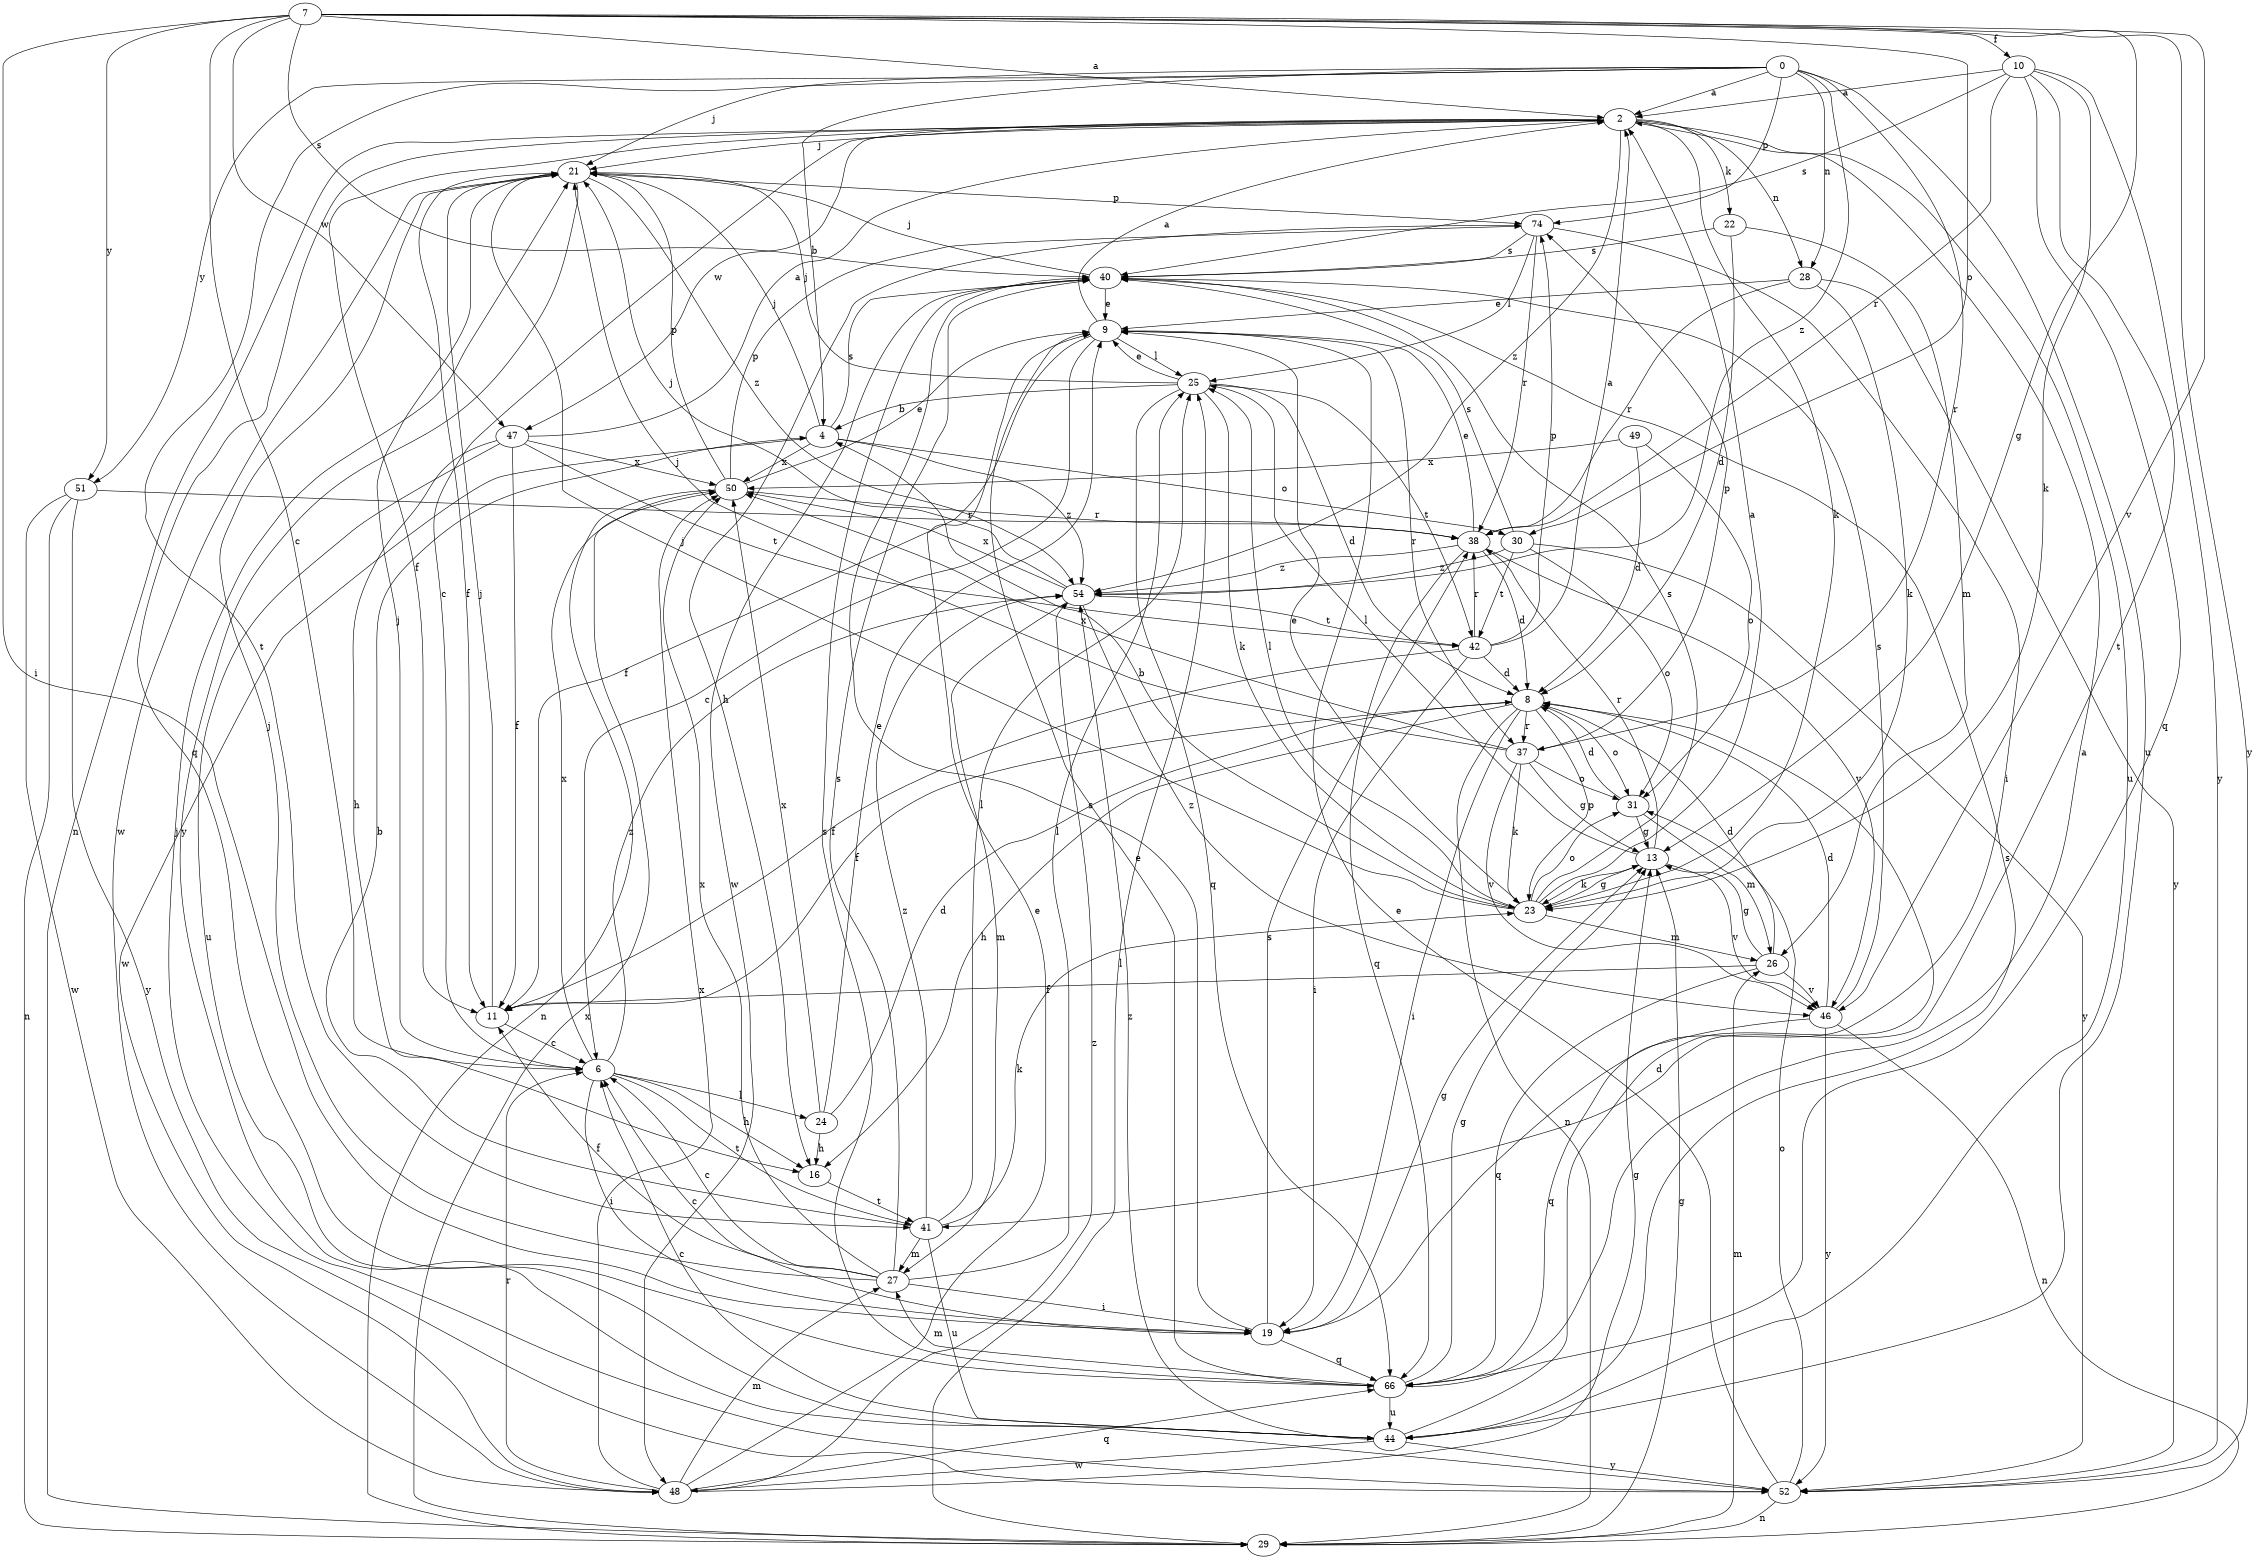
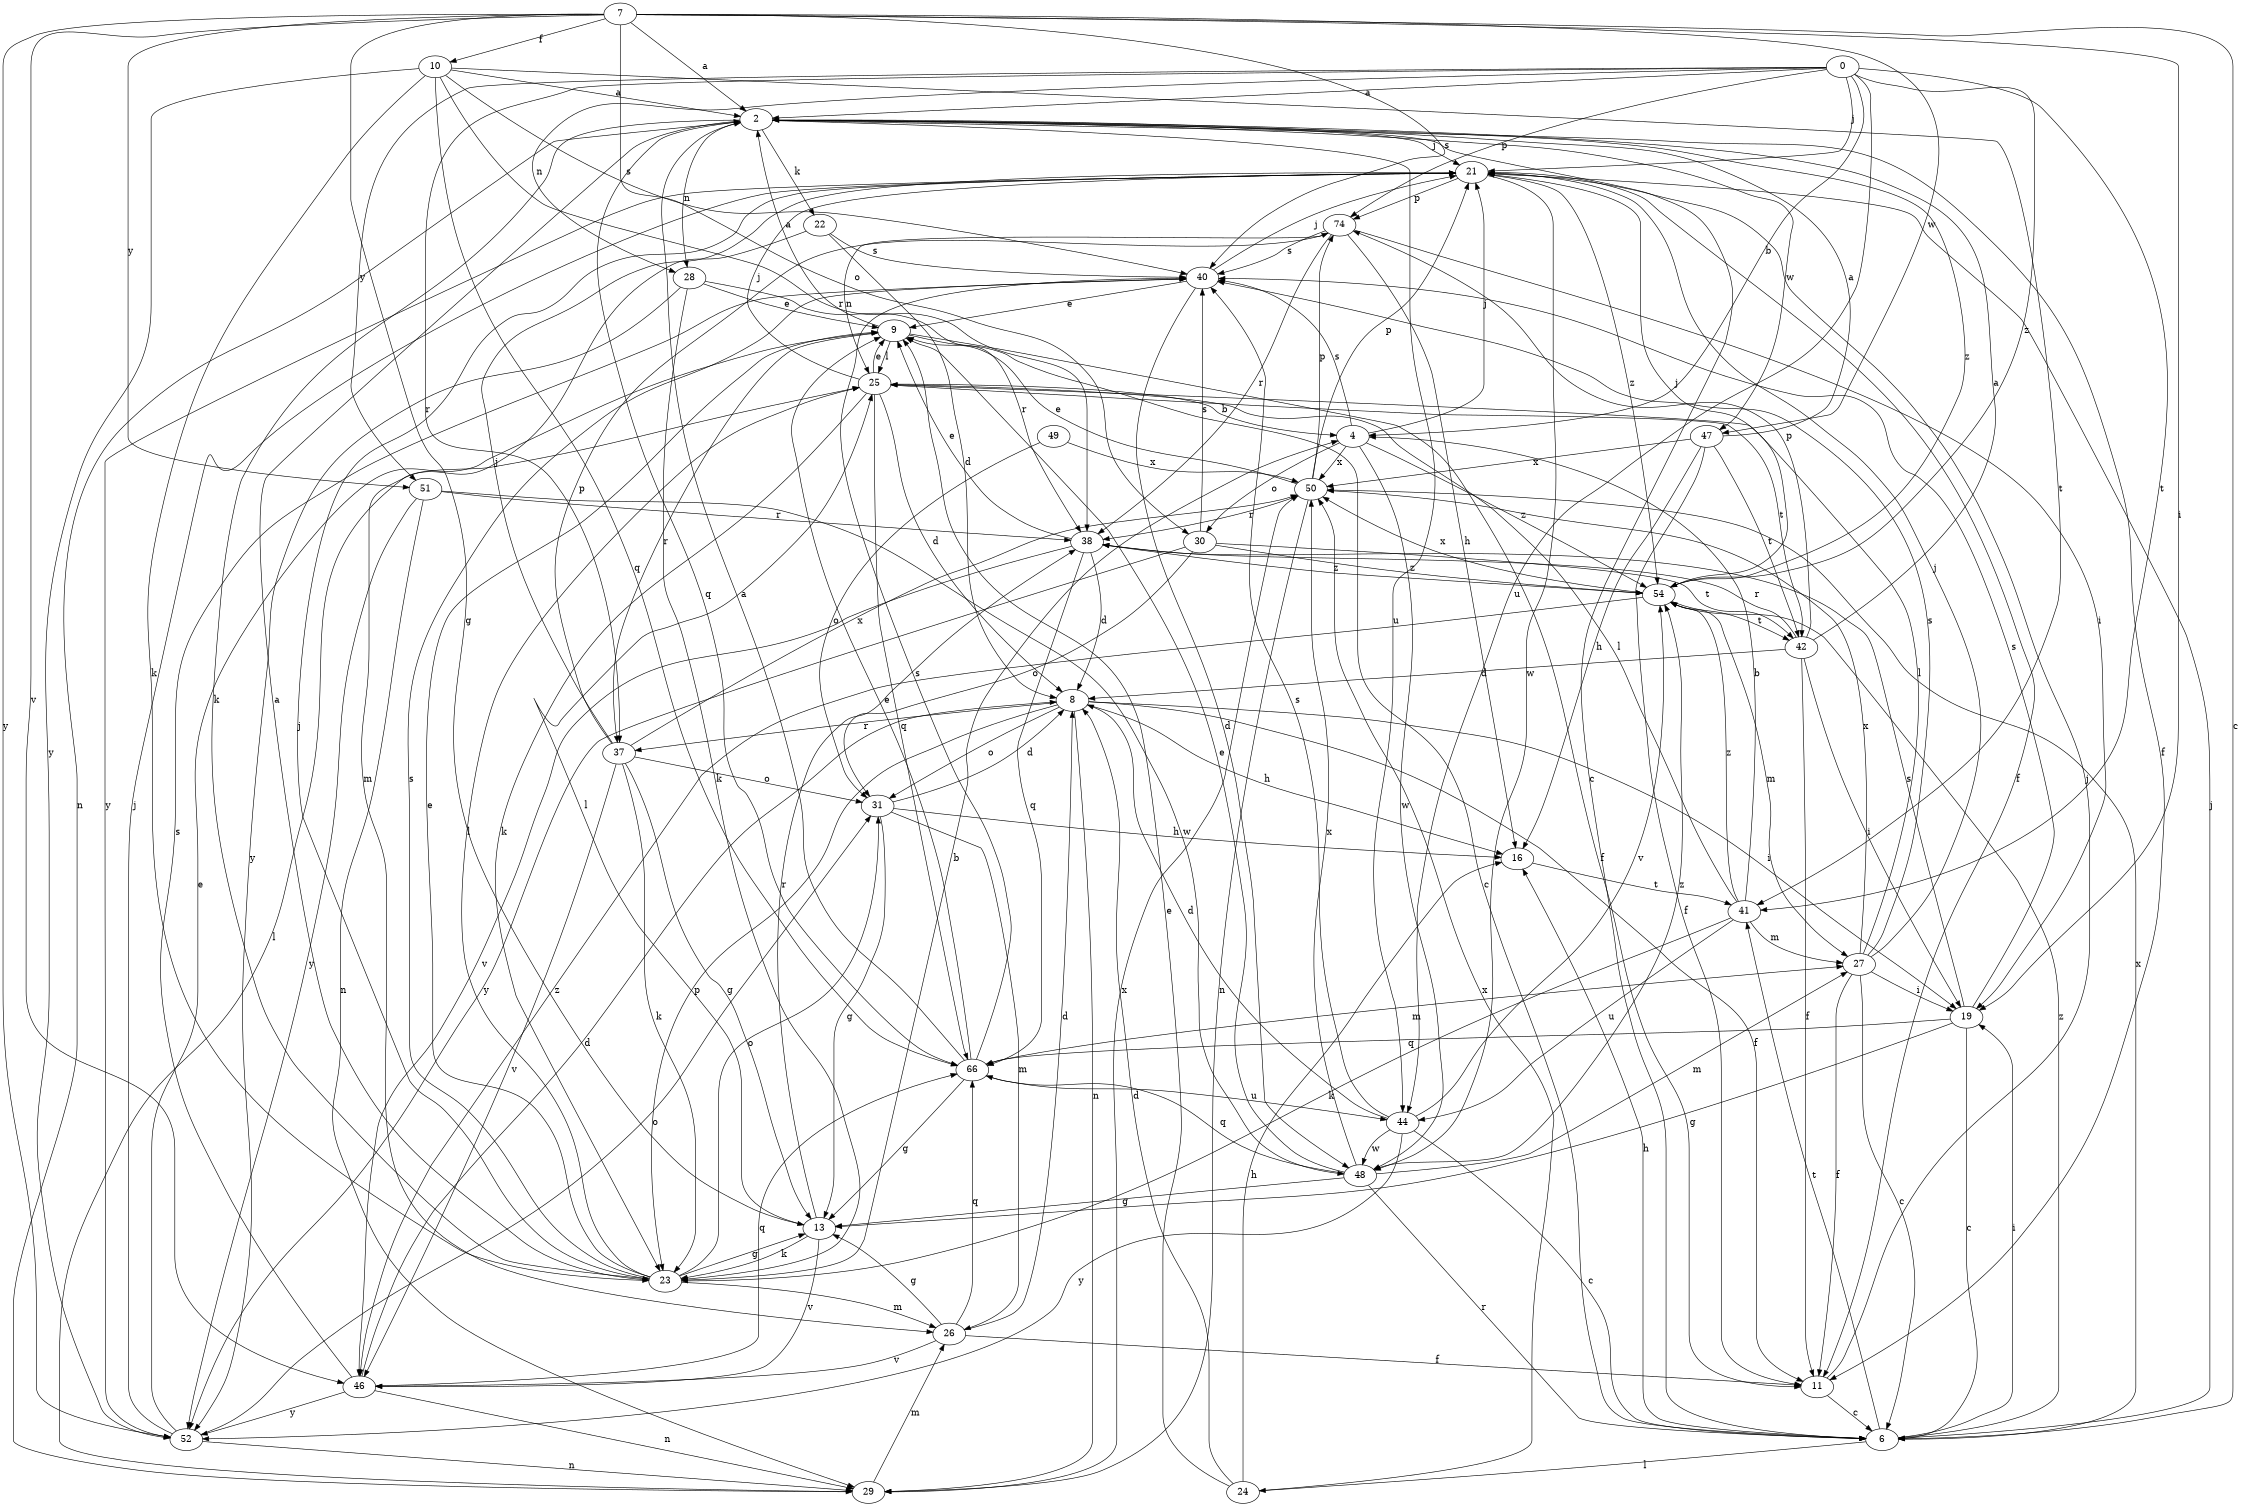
(1509, 304) -> (849, 304)
(1630, 584) -> none
none -> (1209, 840)
(735, 885) -> (1228, 727)
(1130, 1017) -> (1641, 859)
(332, 1244) -> none
(1662, 1391) -> none
